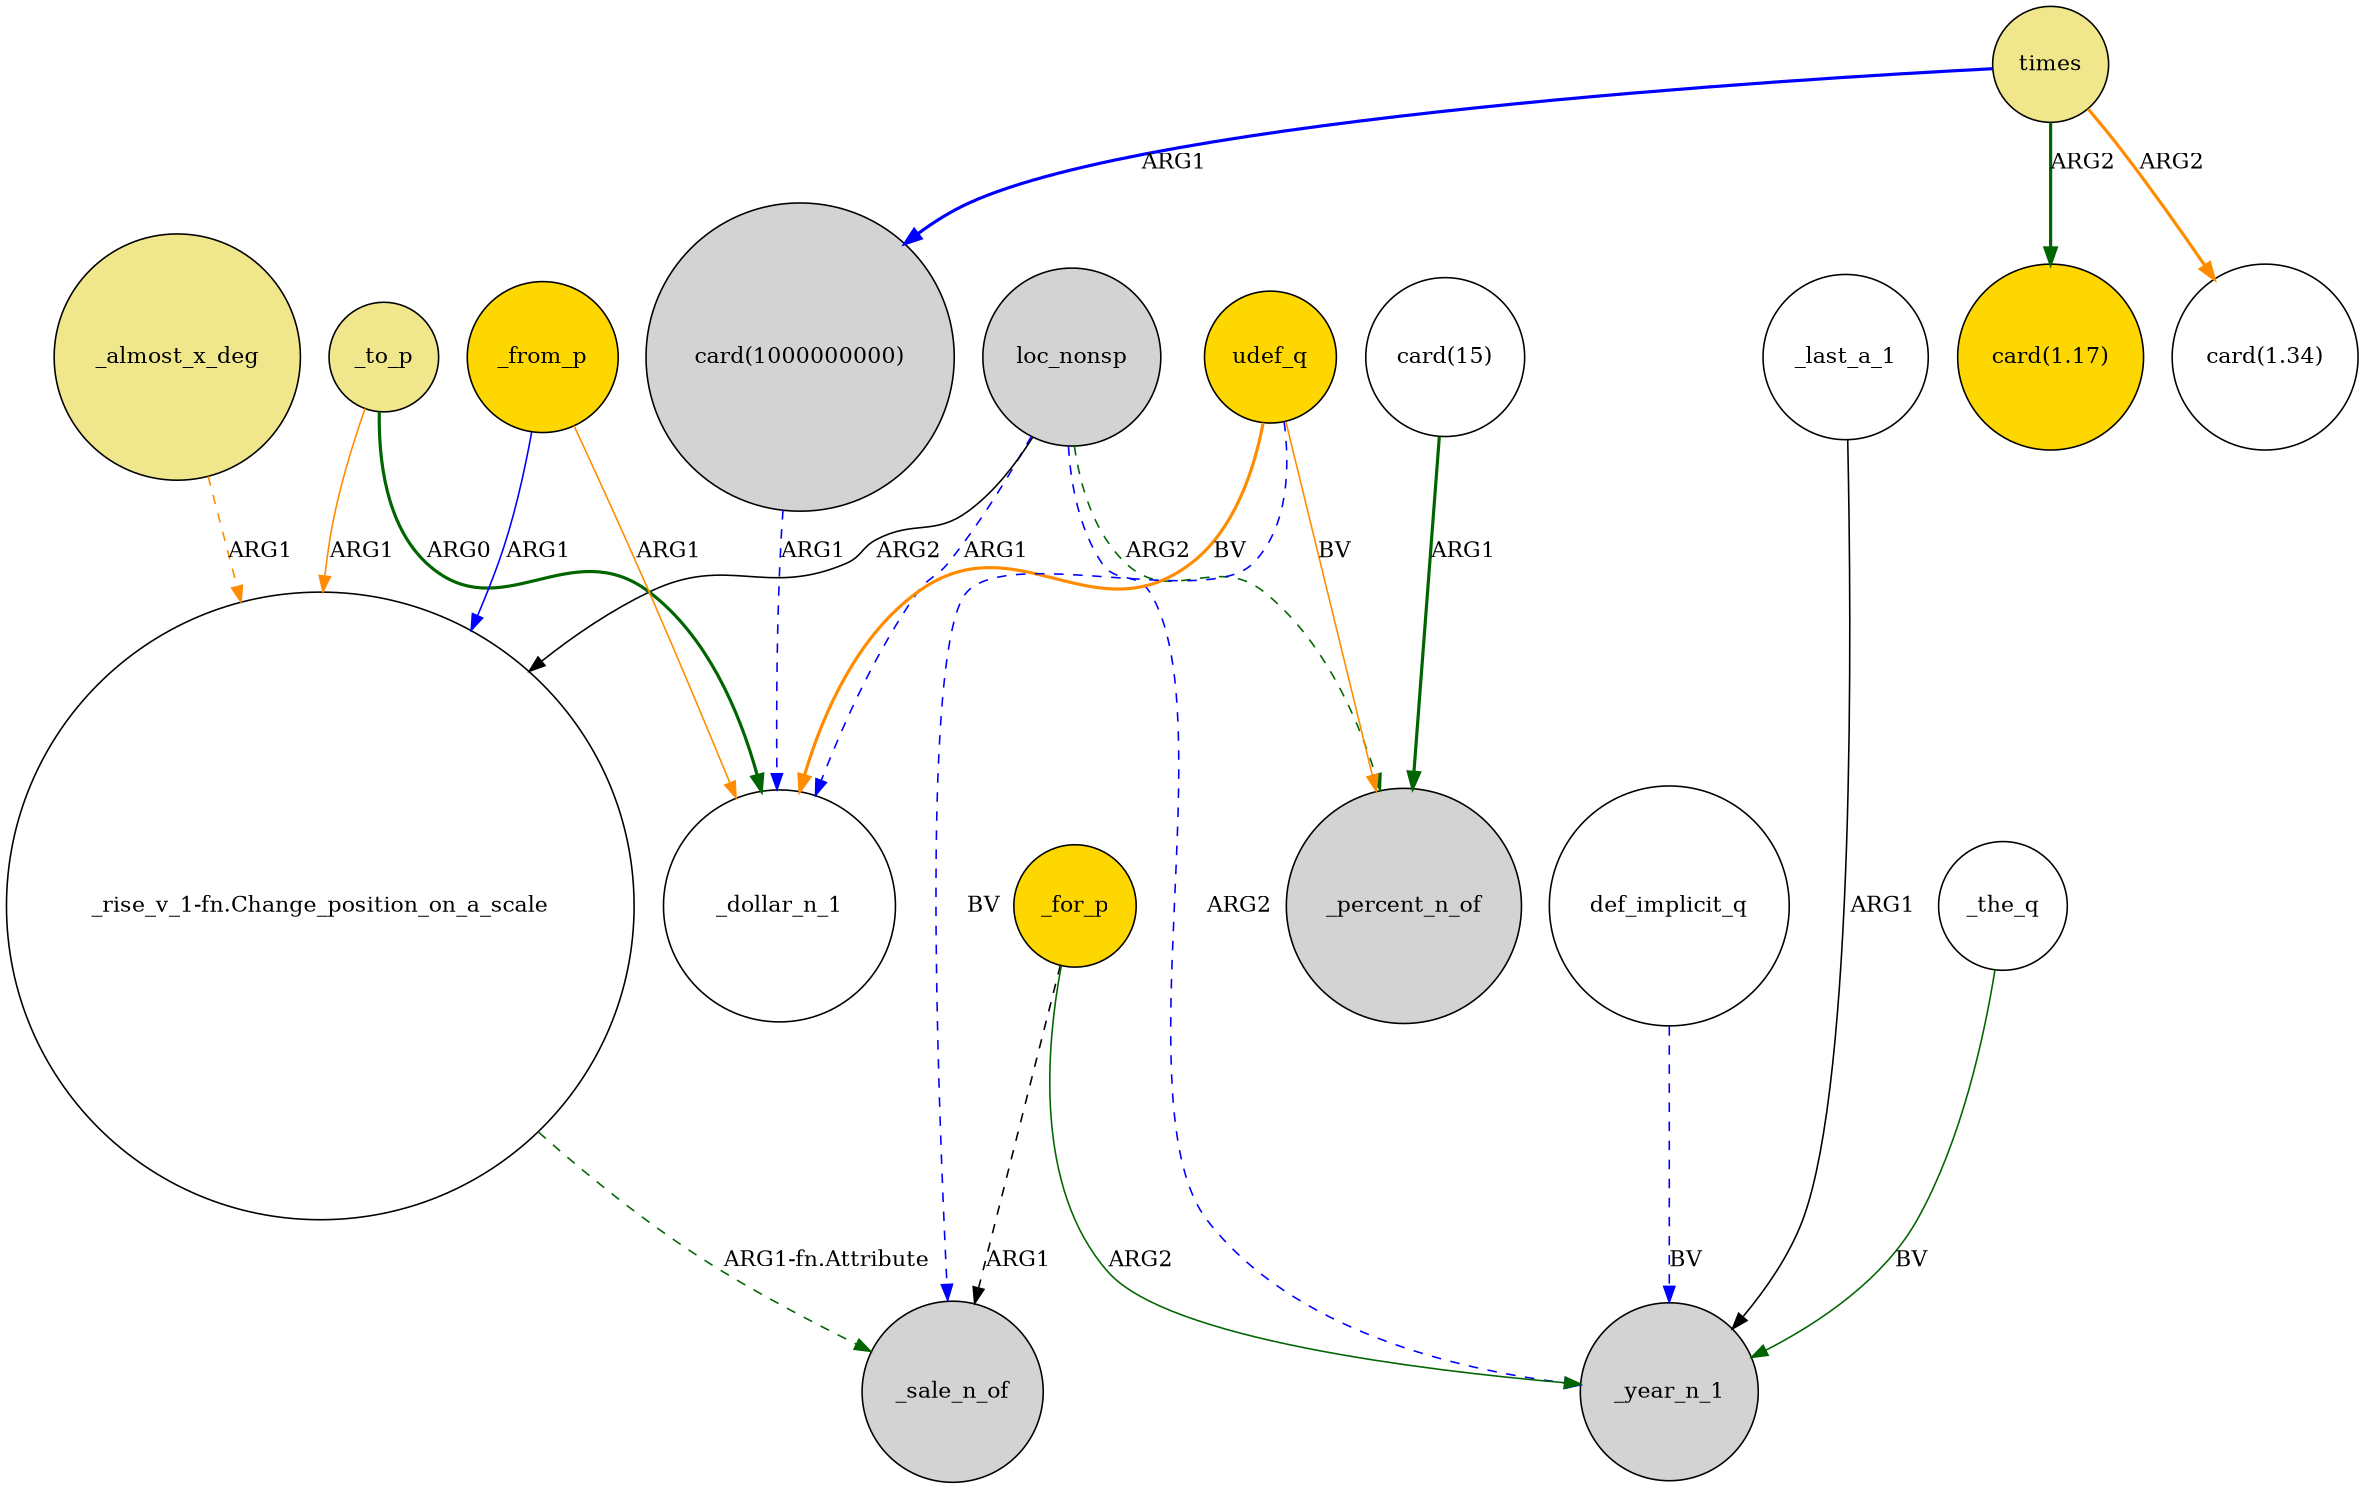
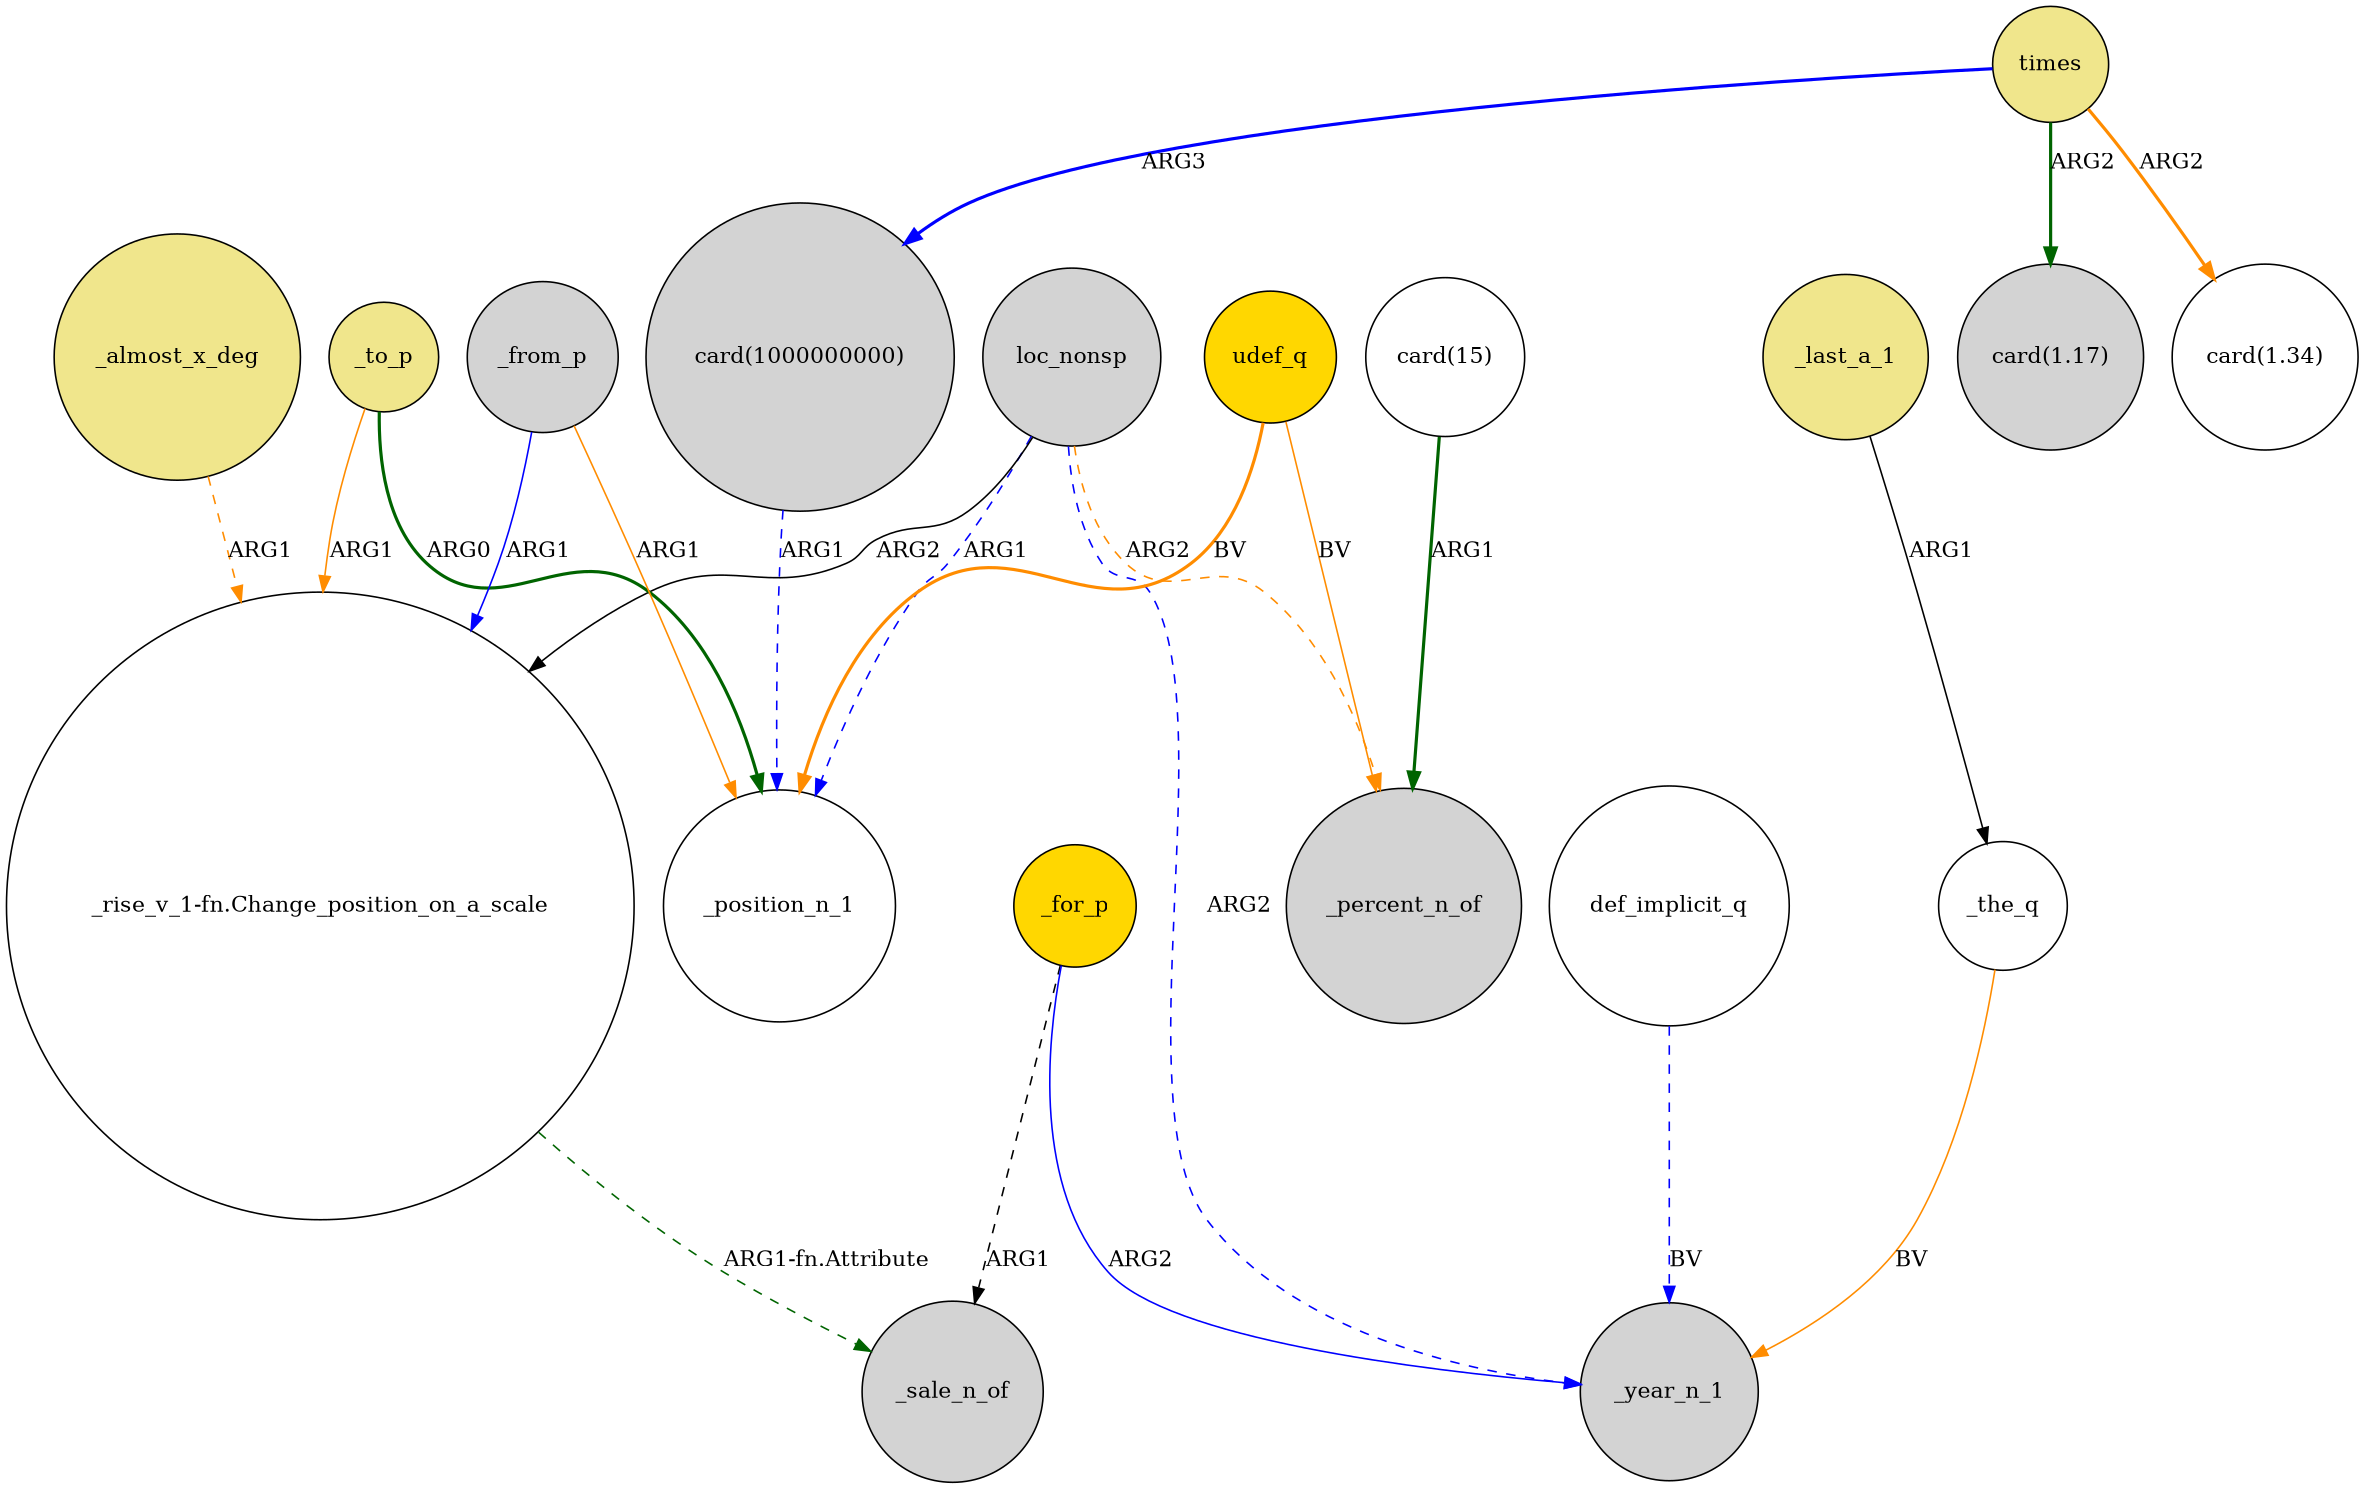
(1174, 163) -> (1174, 163)
(543, 357) -> (543, 357)
(1846, 357) -> (1846, 357)
(2051, 357) -> (2051, 357)
(1249, 583) -> (1237, 579)
(942, 715) -> none
(1845, 889) -> (1929, 632)
(779, 906) -> (779, 906)
(1931, 1193) -> (1931, 1193)
(1175, 1312) -> (1175, 1312)
